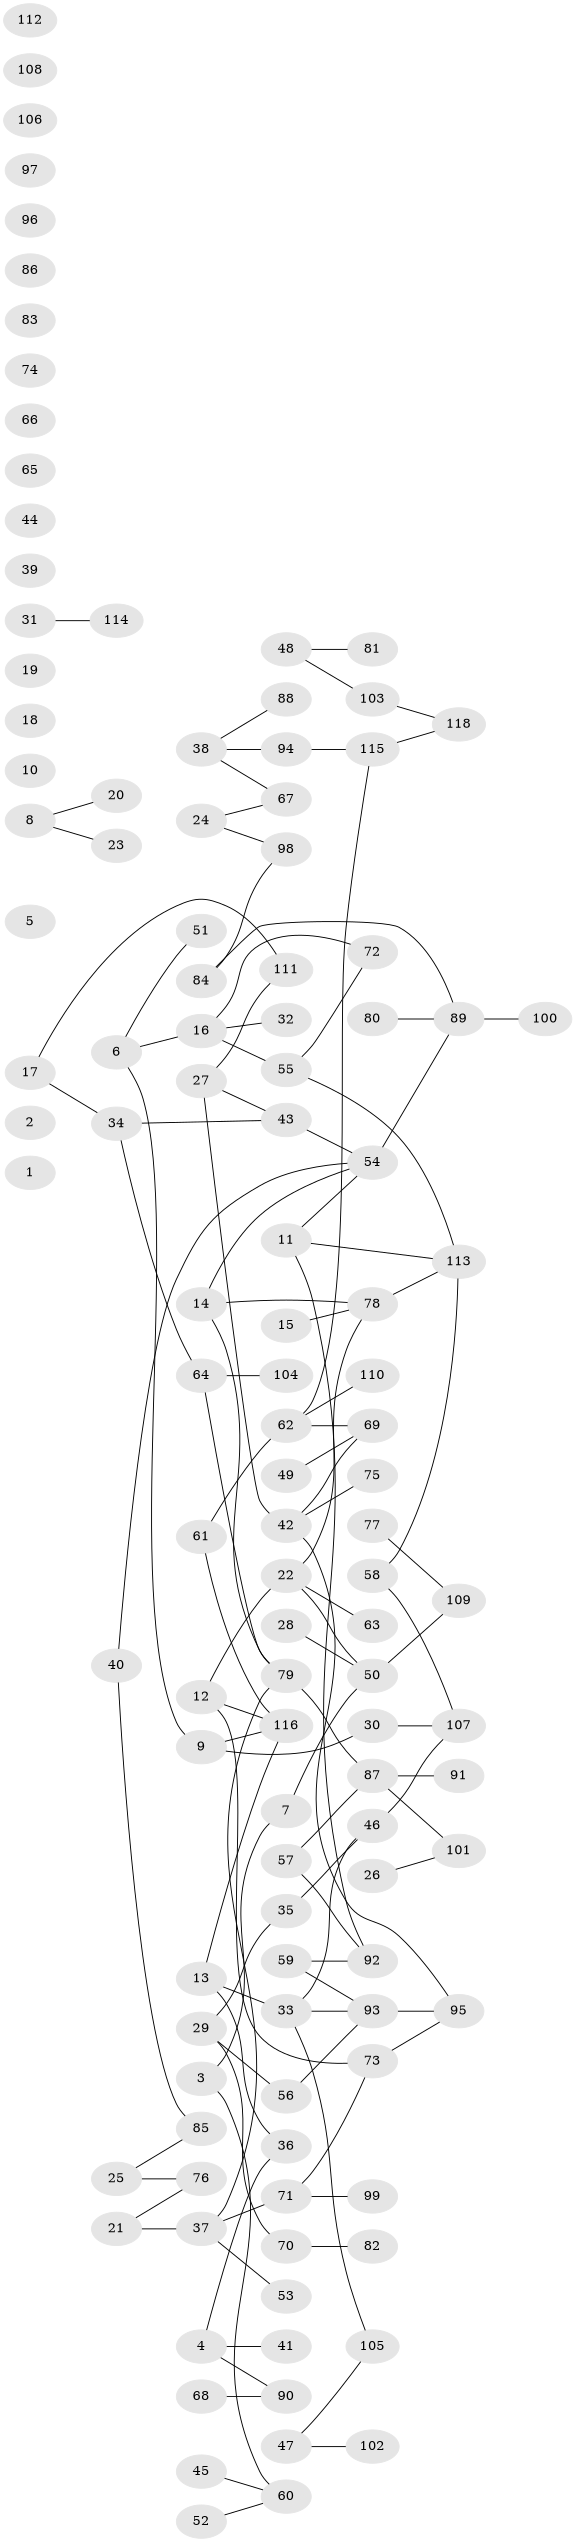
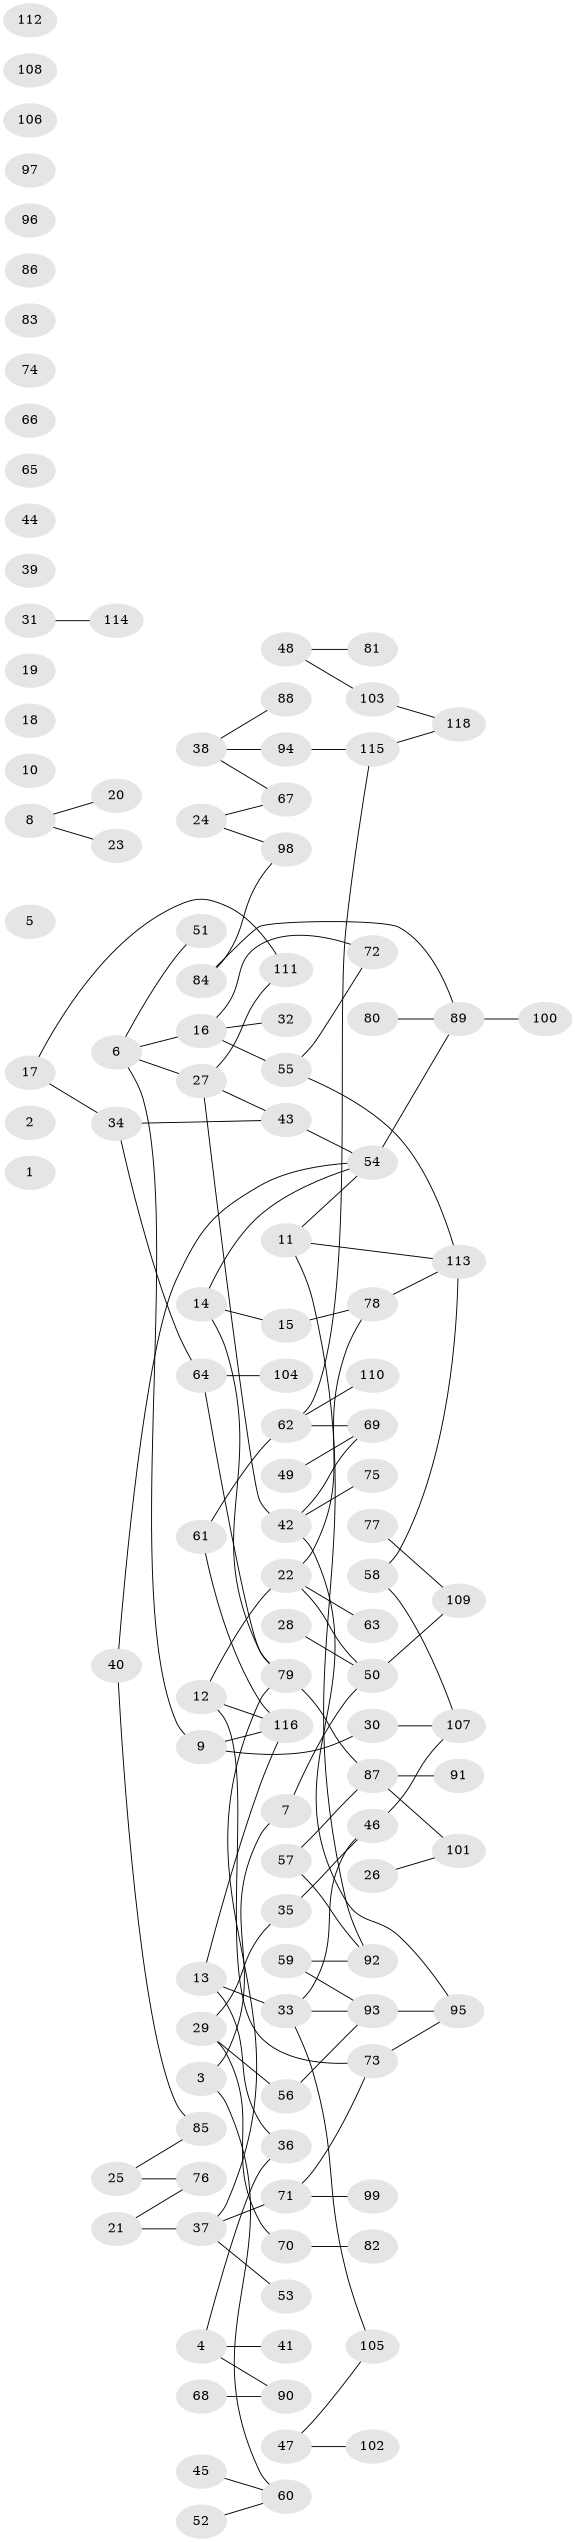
none -> (159, 1067)
(287, 1300) -> (244, 1315)
